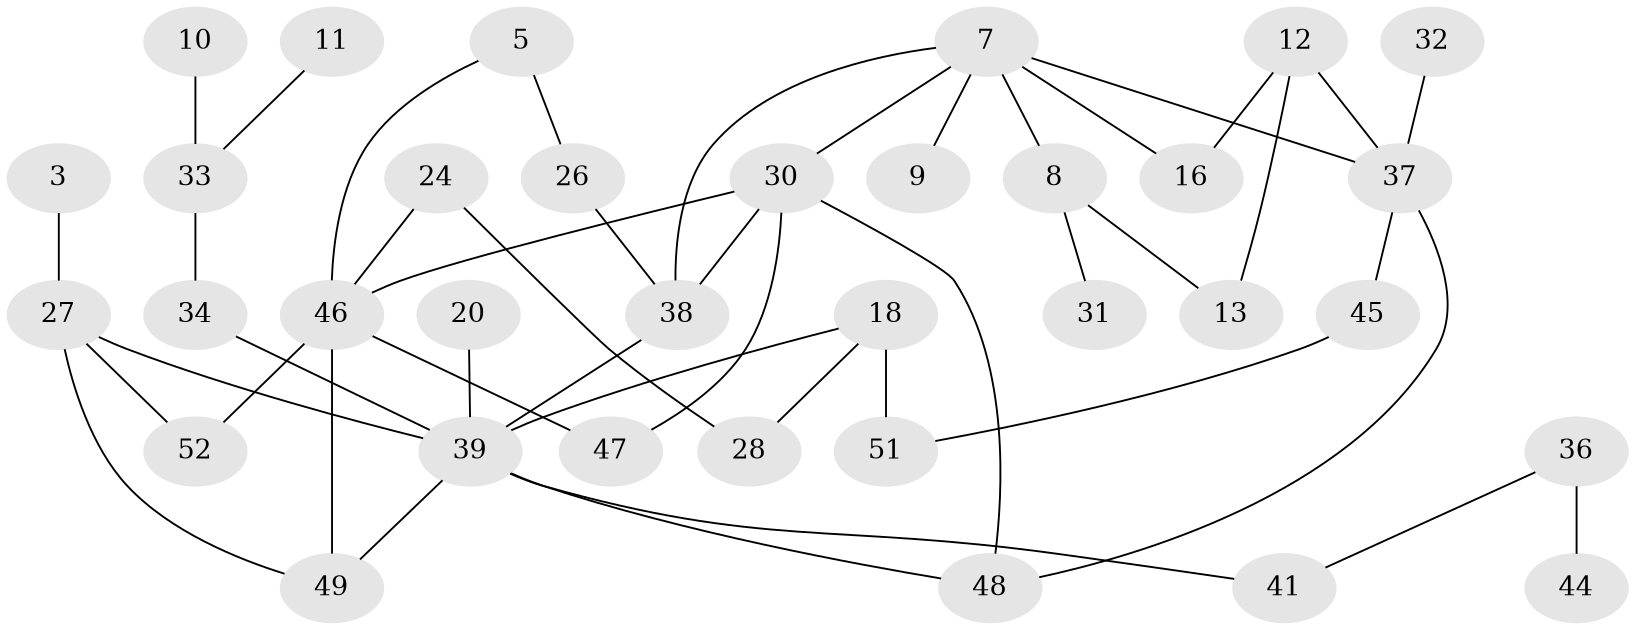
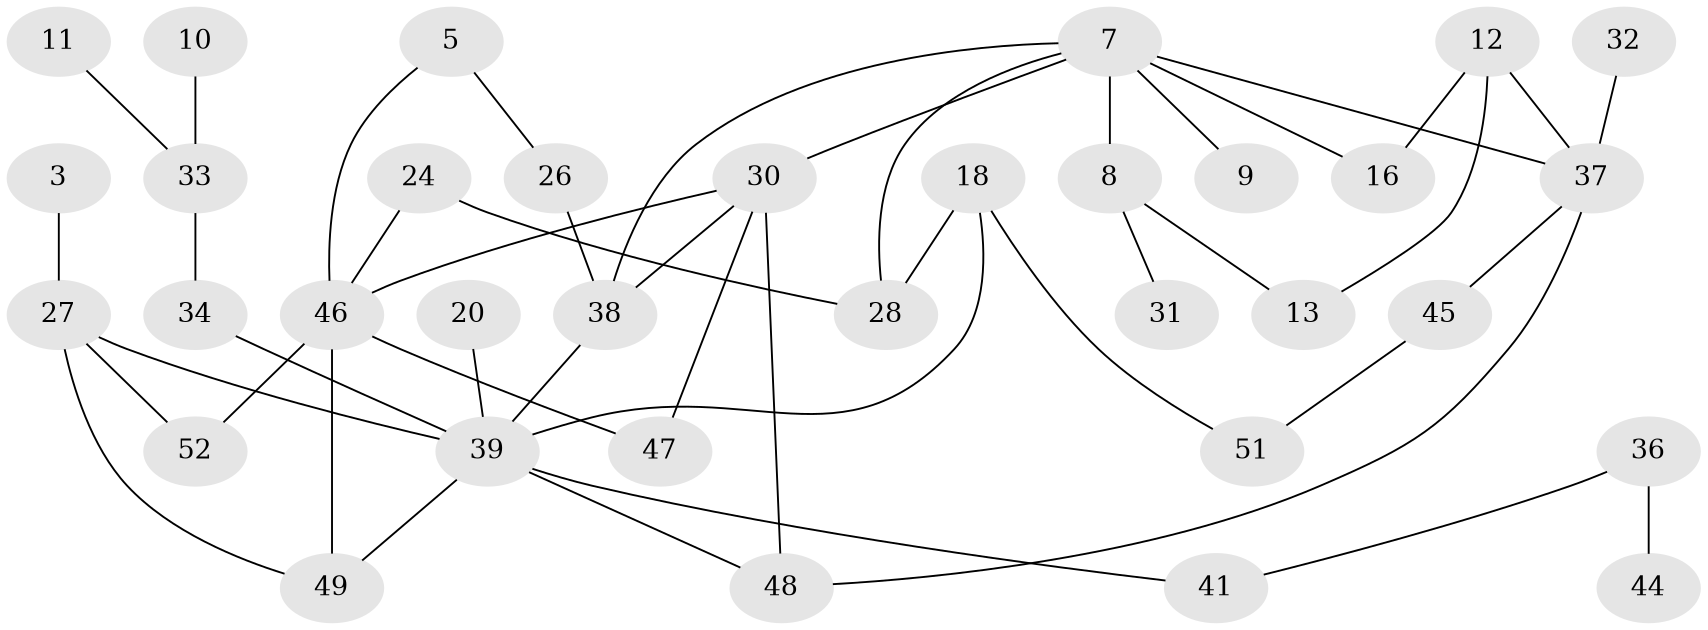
none -> (919, 128)
